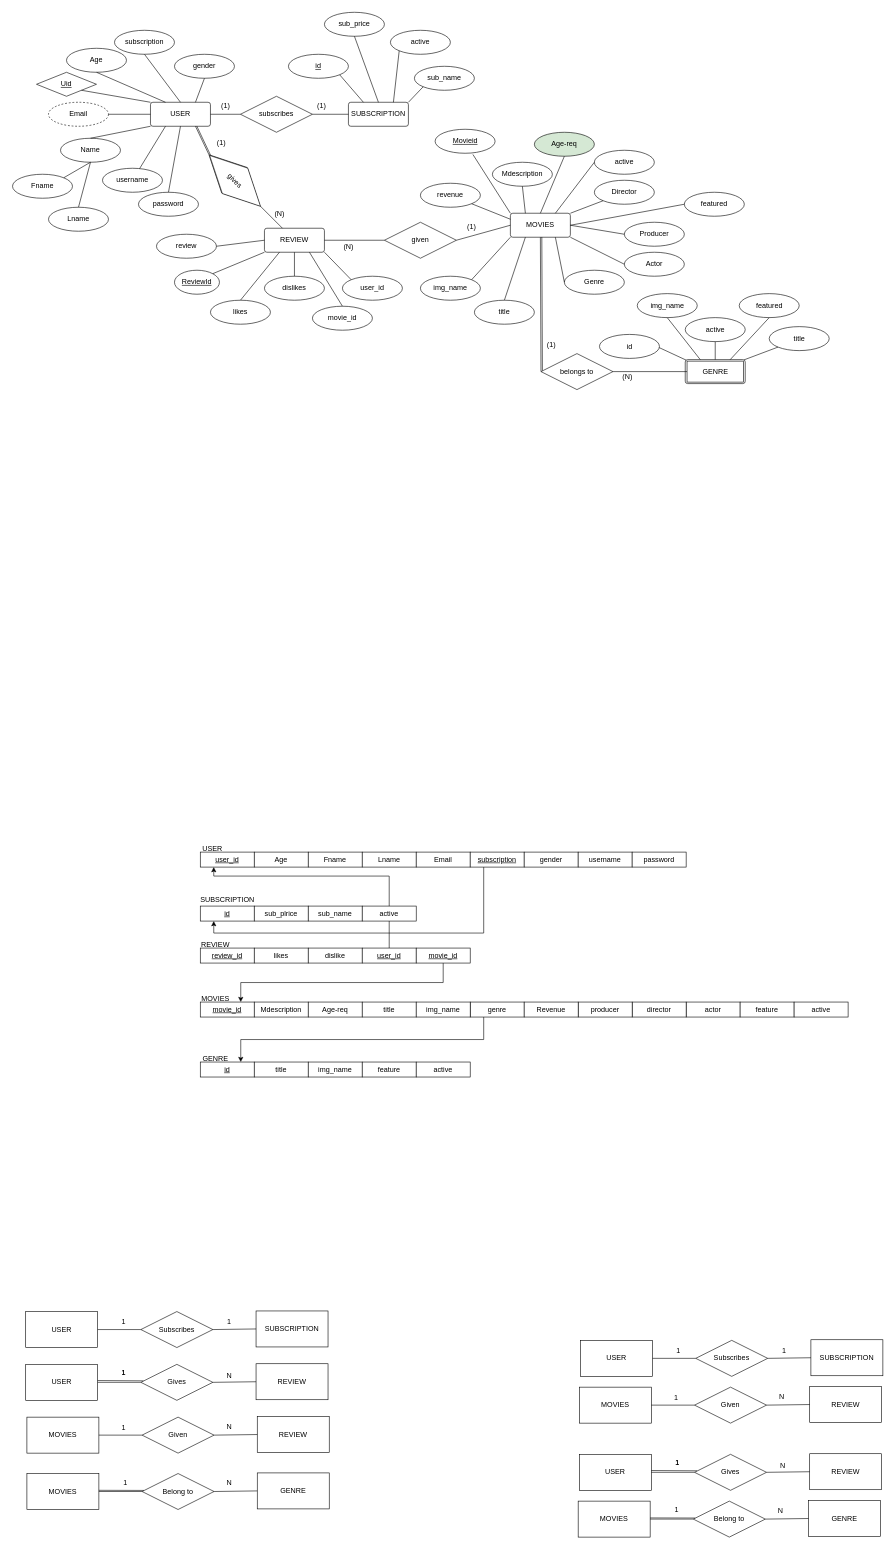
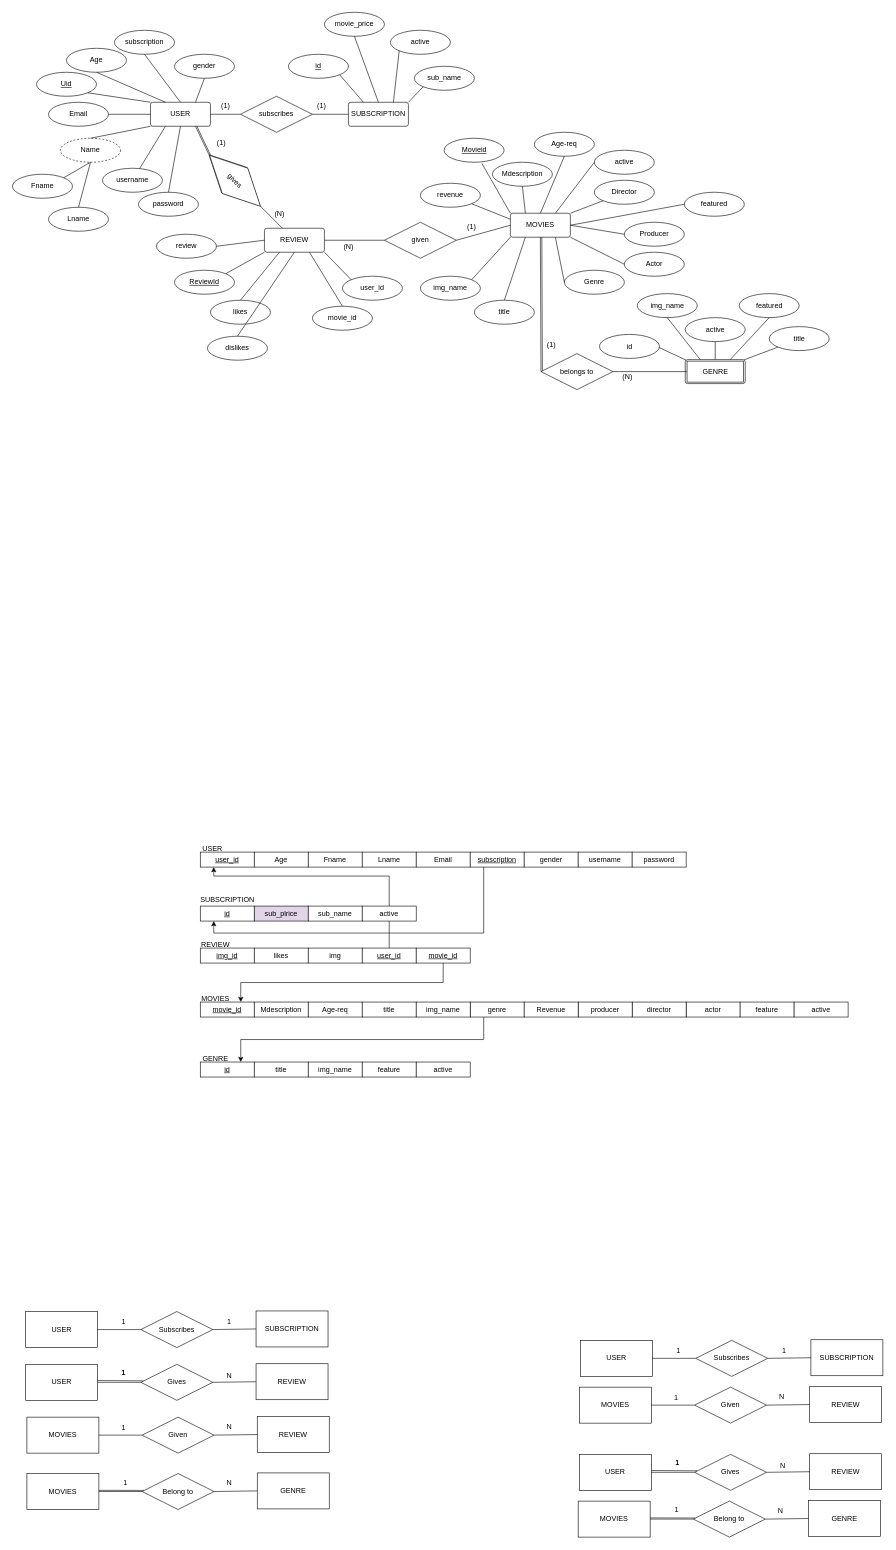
(354, 24) -> (354, 24)
(66, 84) -> (66, 84)
(78, 114) -> (78, 114)
(465, 141) -> (474, 150)
(564, 144) -> (564, 144)
(90, 150) -> (90, 150)
(197, 282) -> (204, 282)
(294, 288) -> (237, 348)
(281, 914) -> (281, 914)
(227, 956) -> (227, 956)
(335, 956) -> (335, 956)
